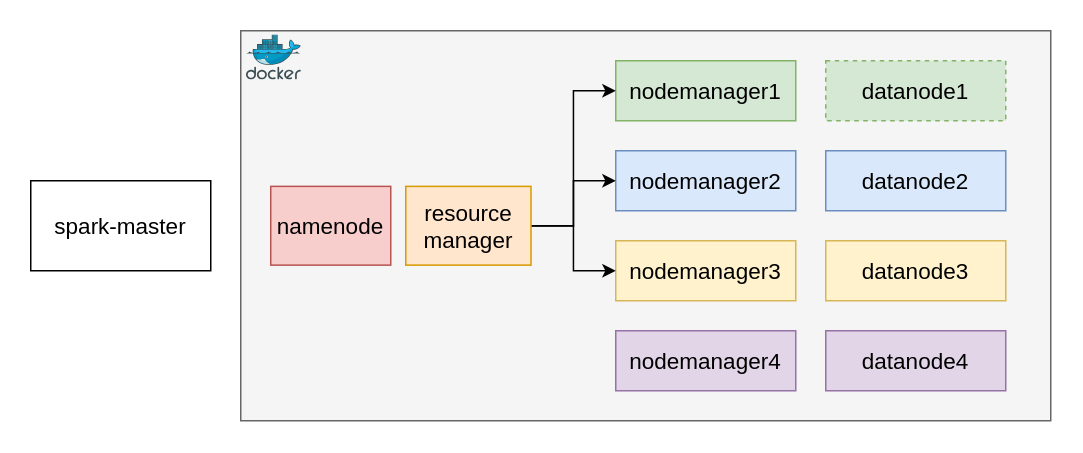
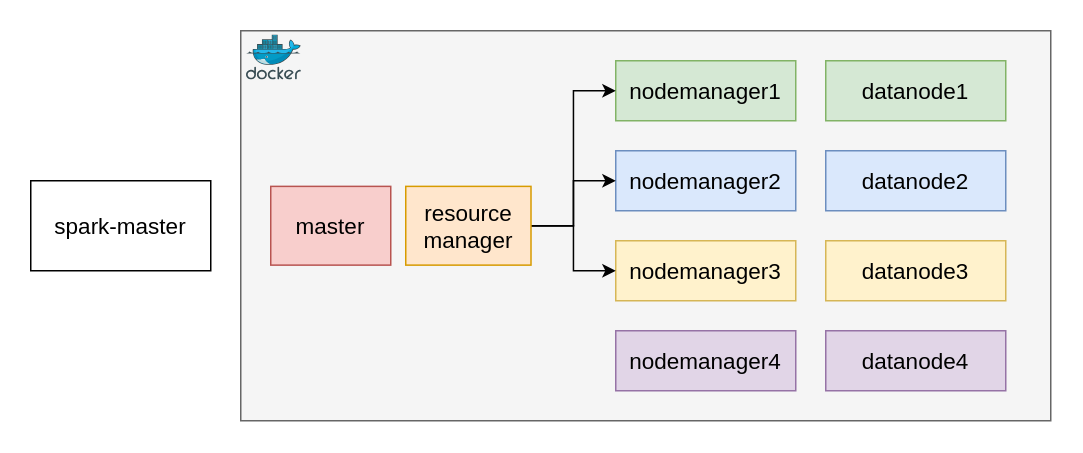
(916, 91) -> (916, 91)
(331, 226) -> (331, 226)
